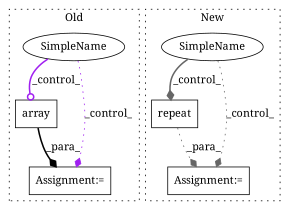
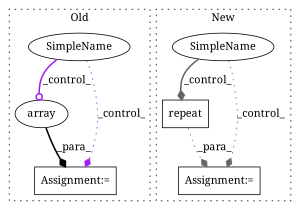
(36, 114) -> (42, 114)
